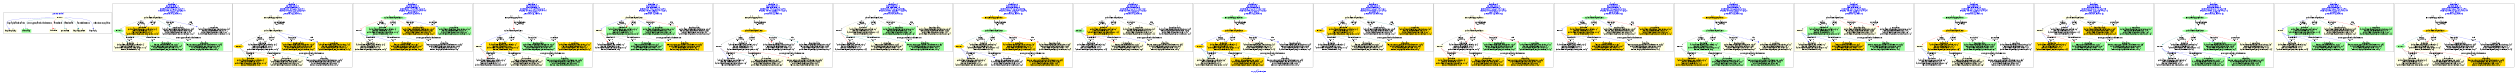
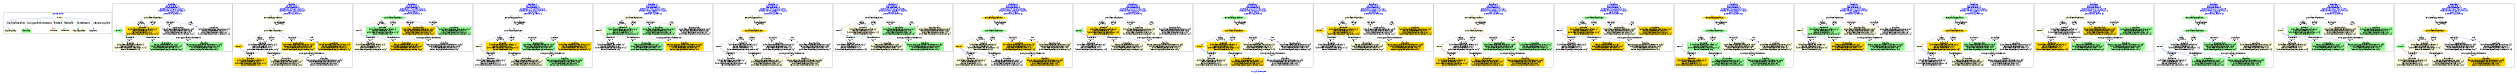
(65, 31) -> (65, 31)
(93, 31) -> (93, 31)
